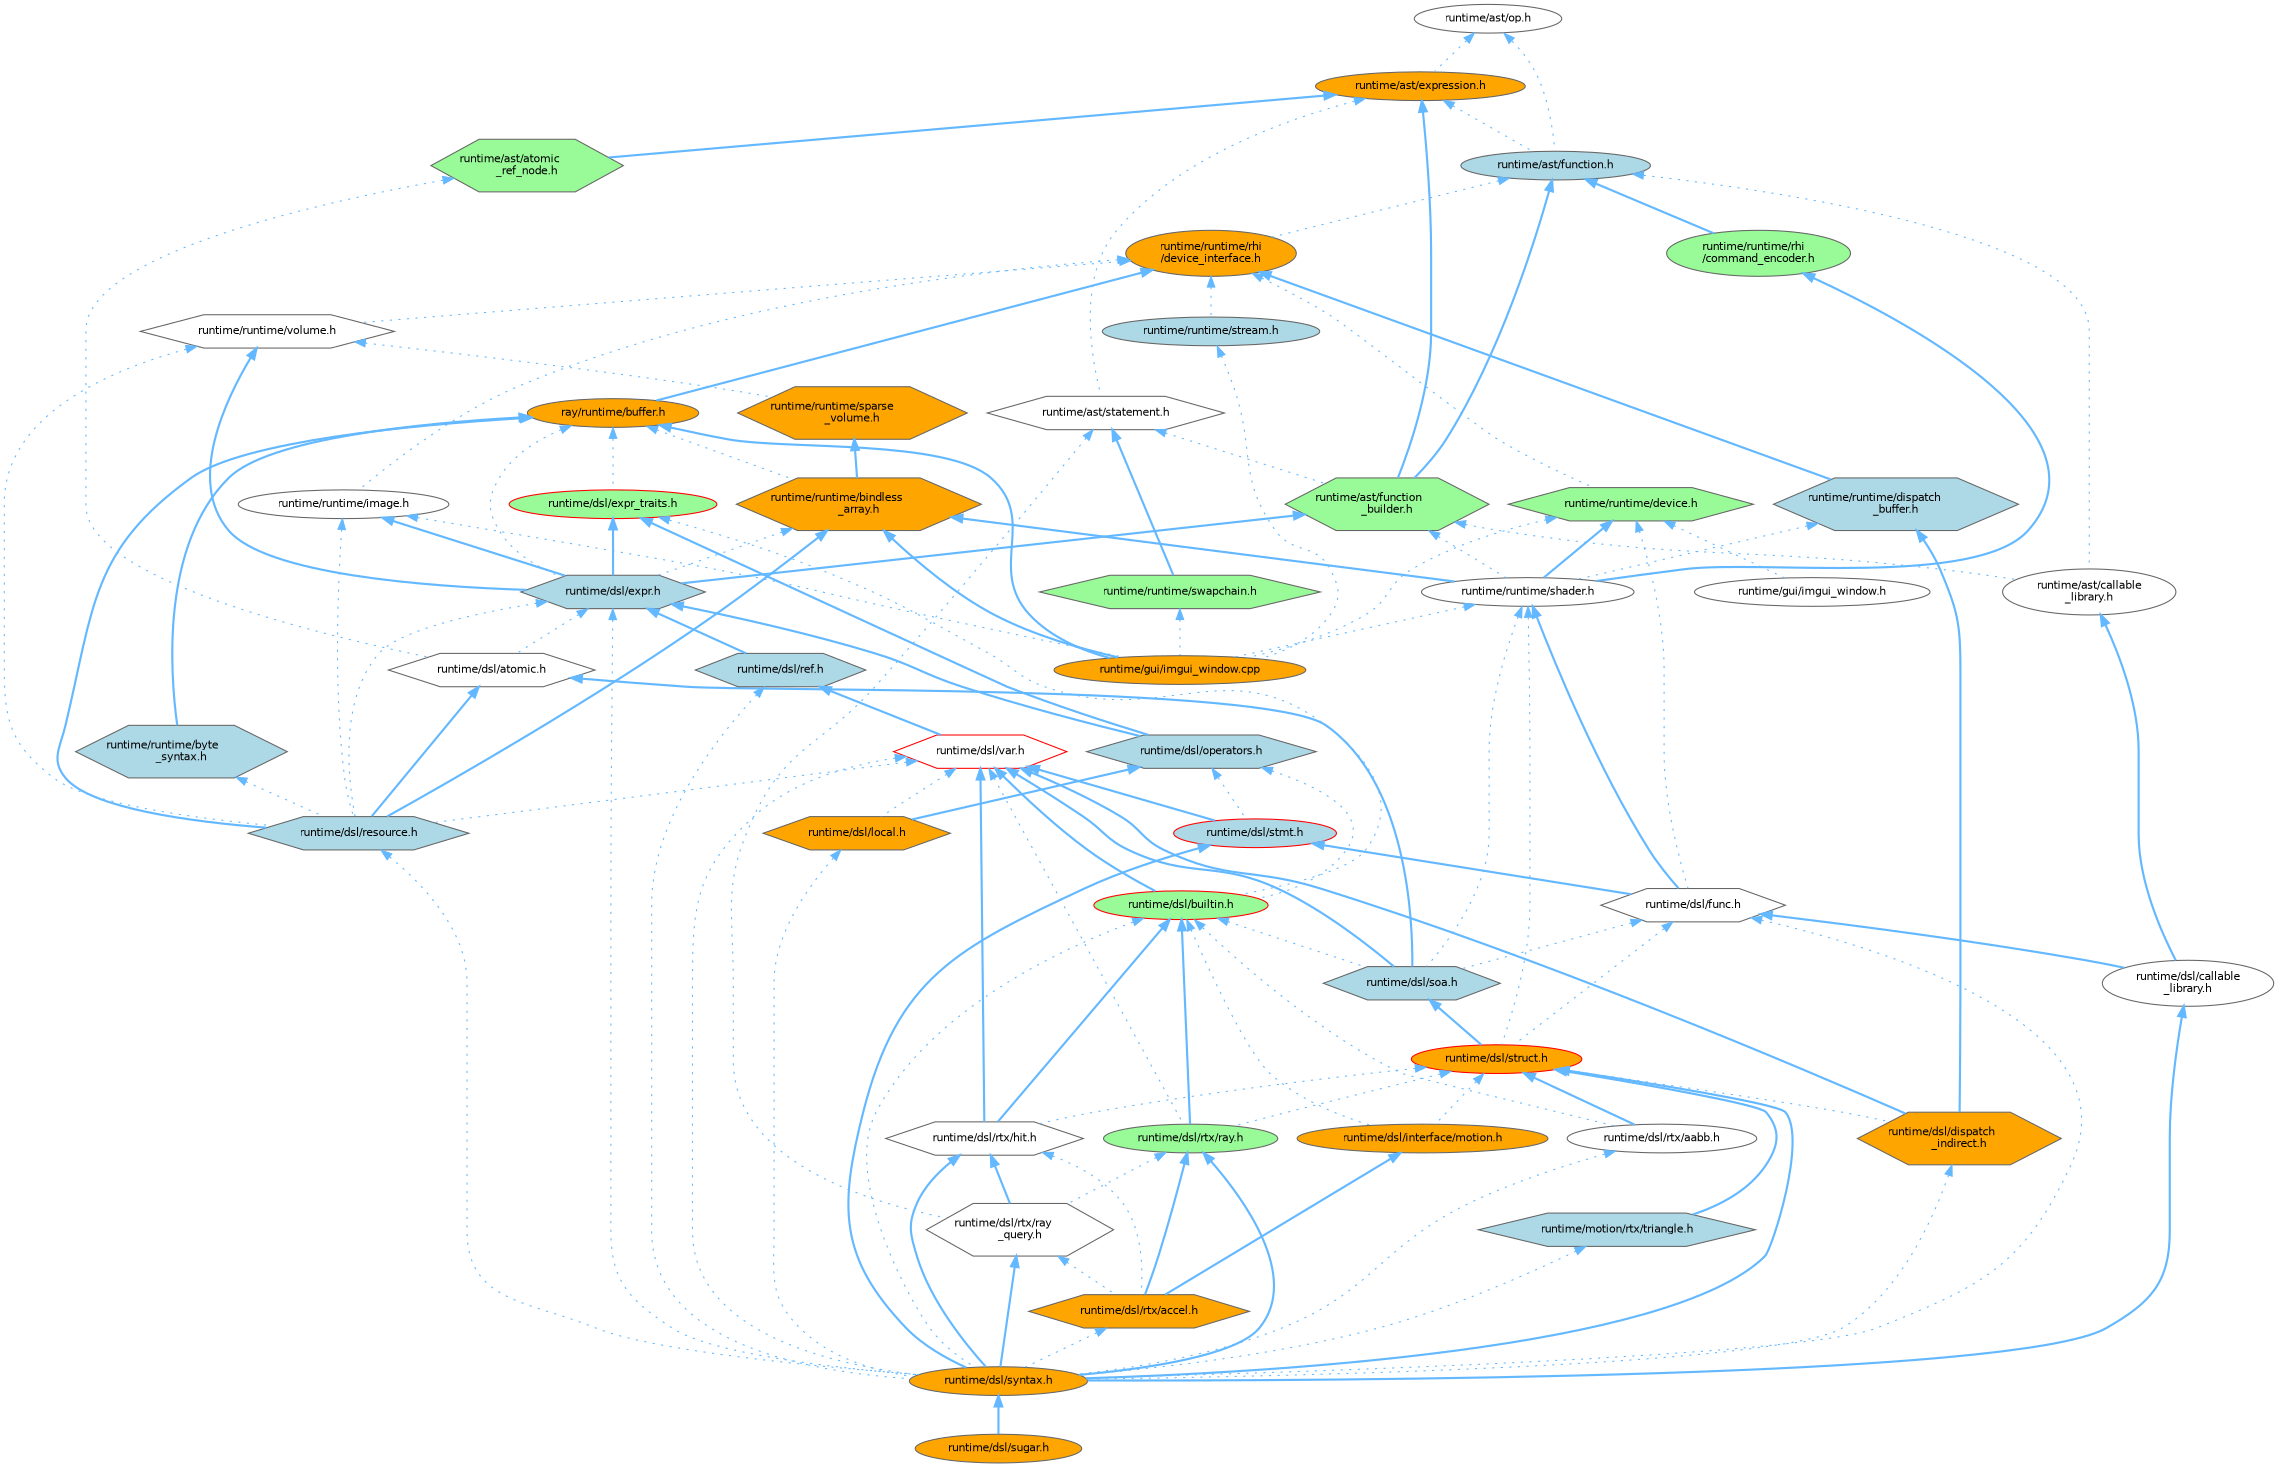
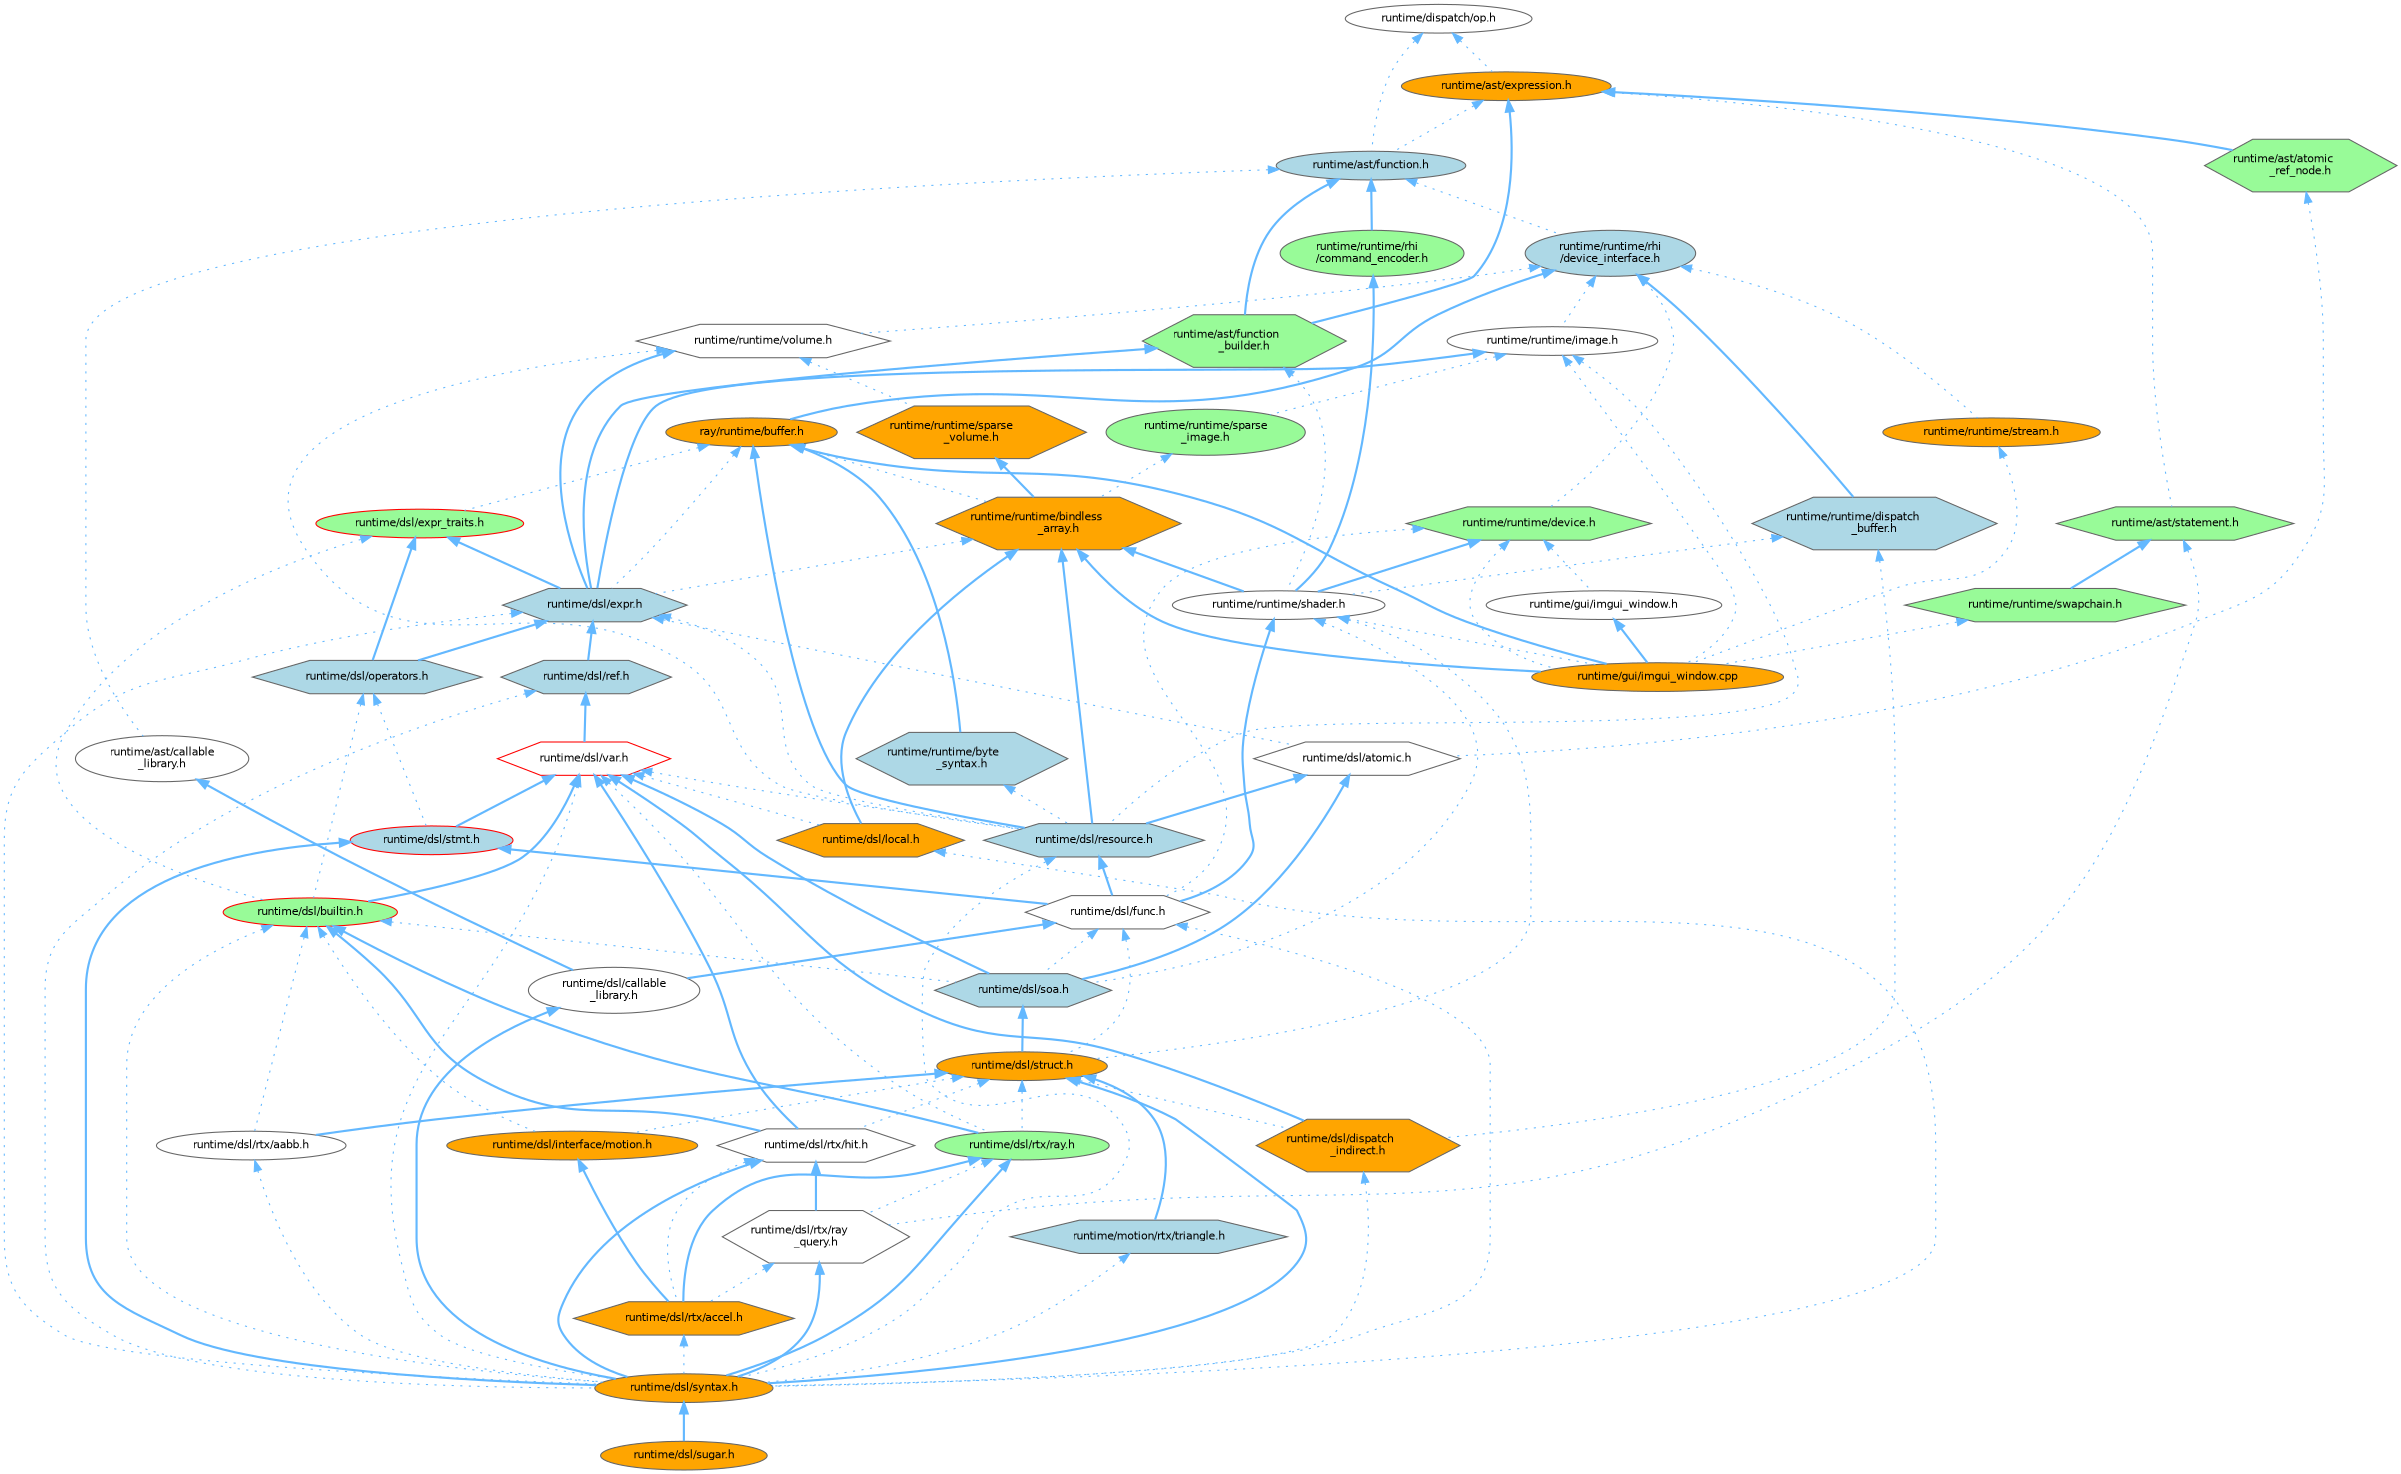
(1488, 19) -> (1439, 19)
(1211, 253) -> (1610, 253)
(1211, 331) -> (1992, 432)
(1106, 413) -> (2175, 524)
none -> (1206, 432)
(1241, 457) -> none
(1755, 554) -> none
none -> (1634, 646)
(1031, 792) -> (879, 676)
(1960, 822) -> (1883, 1020)
none -> (1109, 885)
(1497, 1059) -> (1022, 1066)
